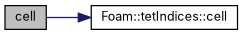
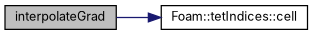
(26, 18) -> (61, 18)
